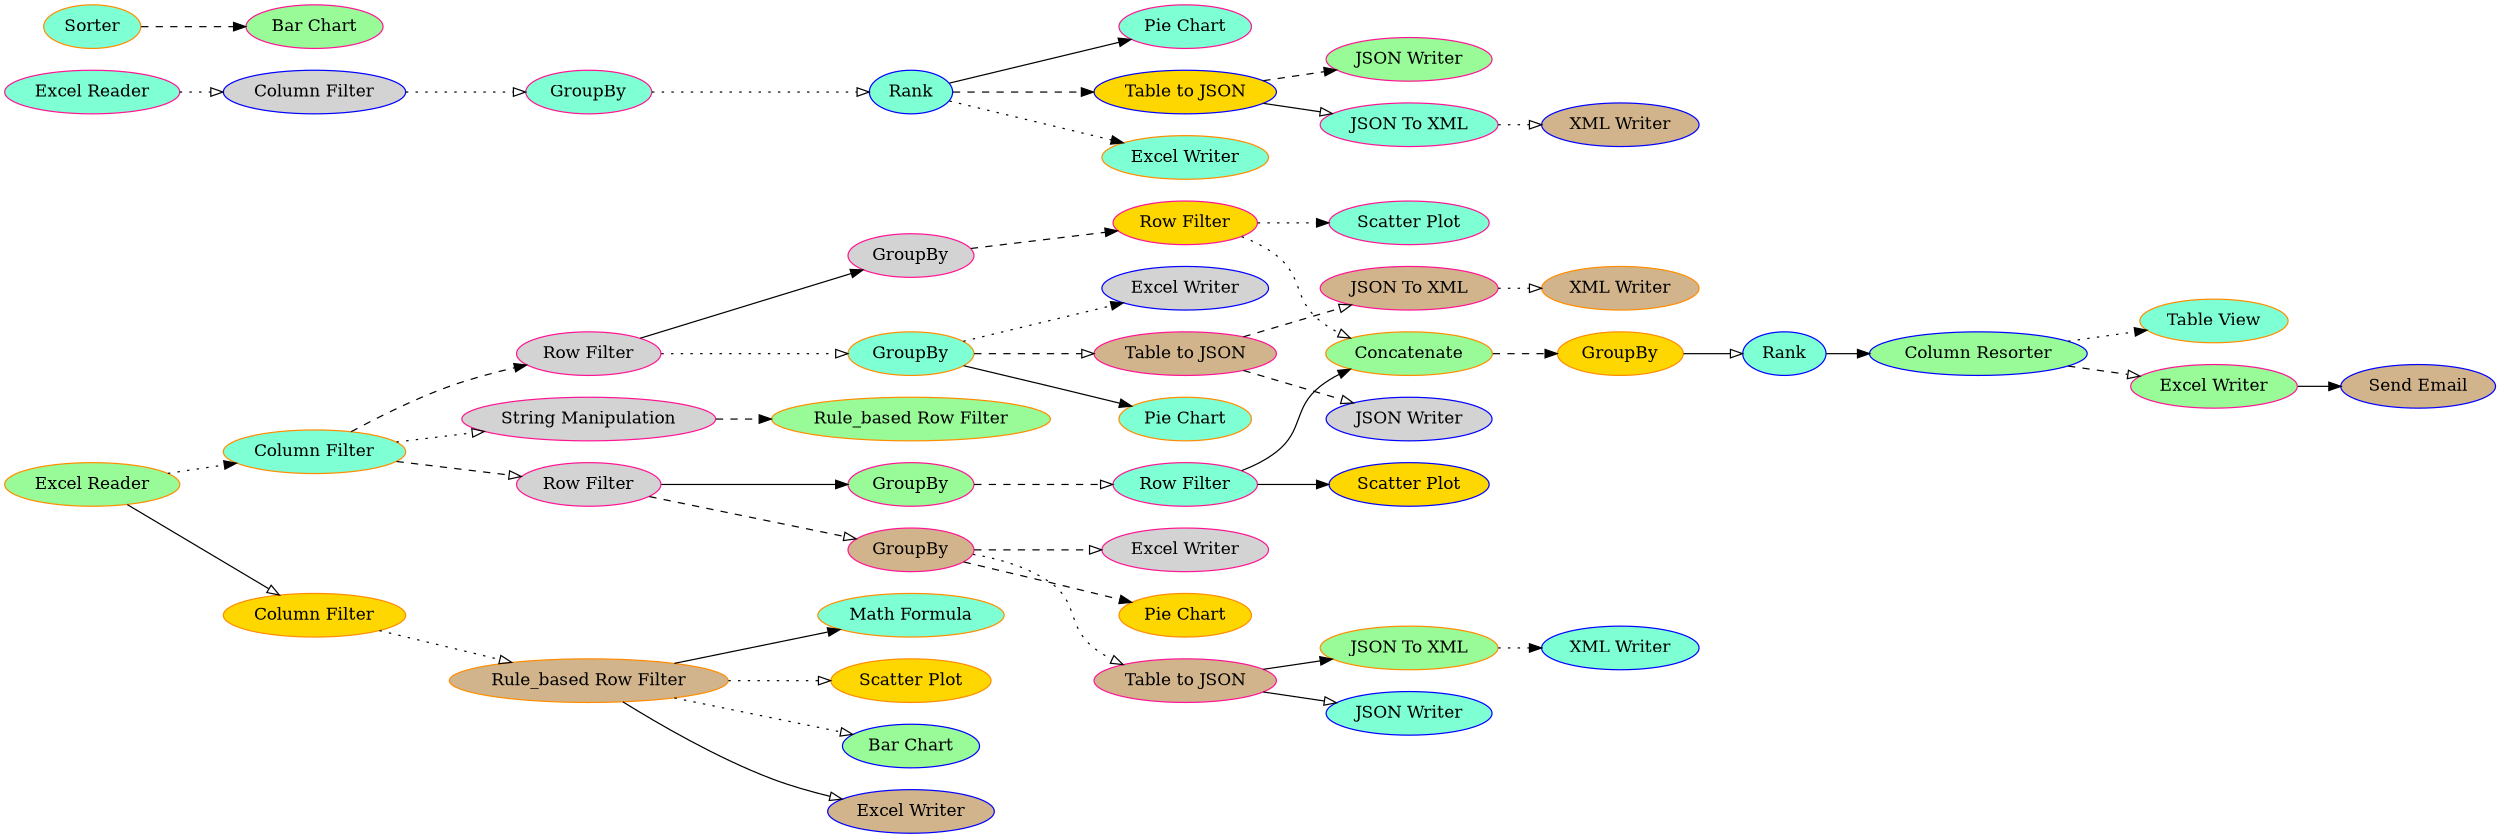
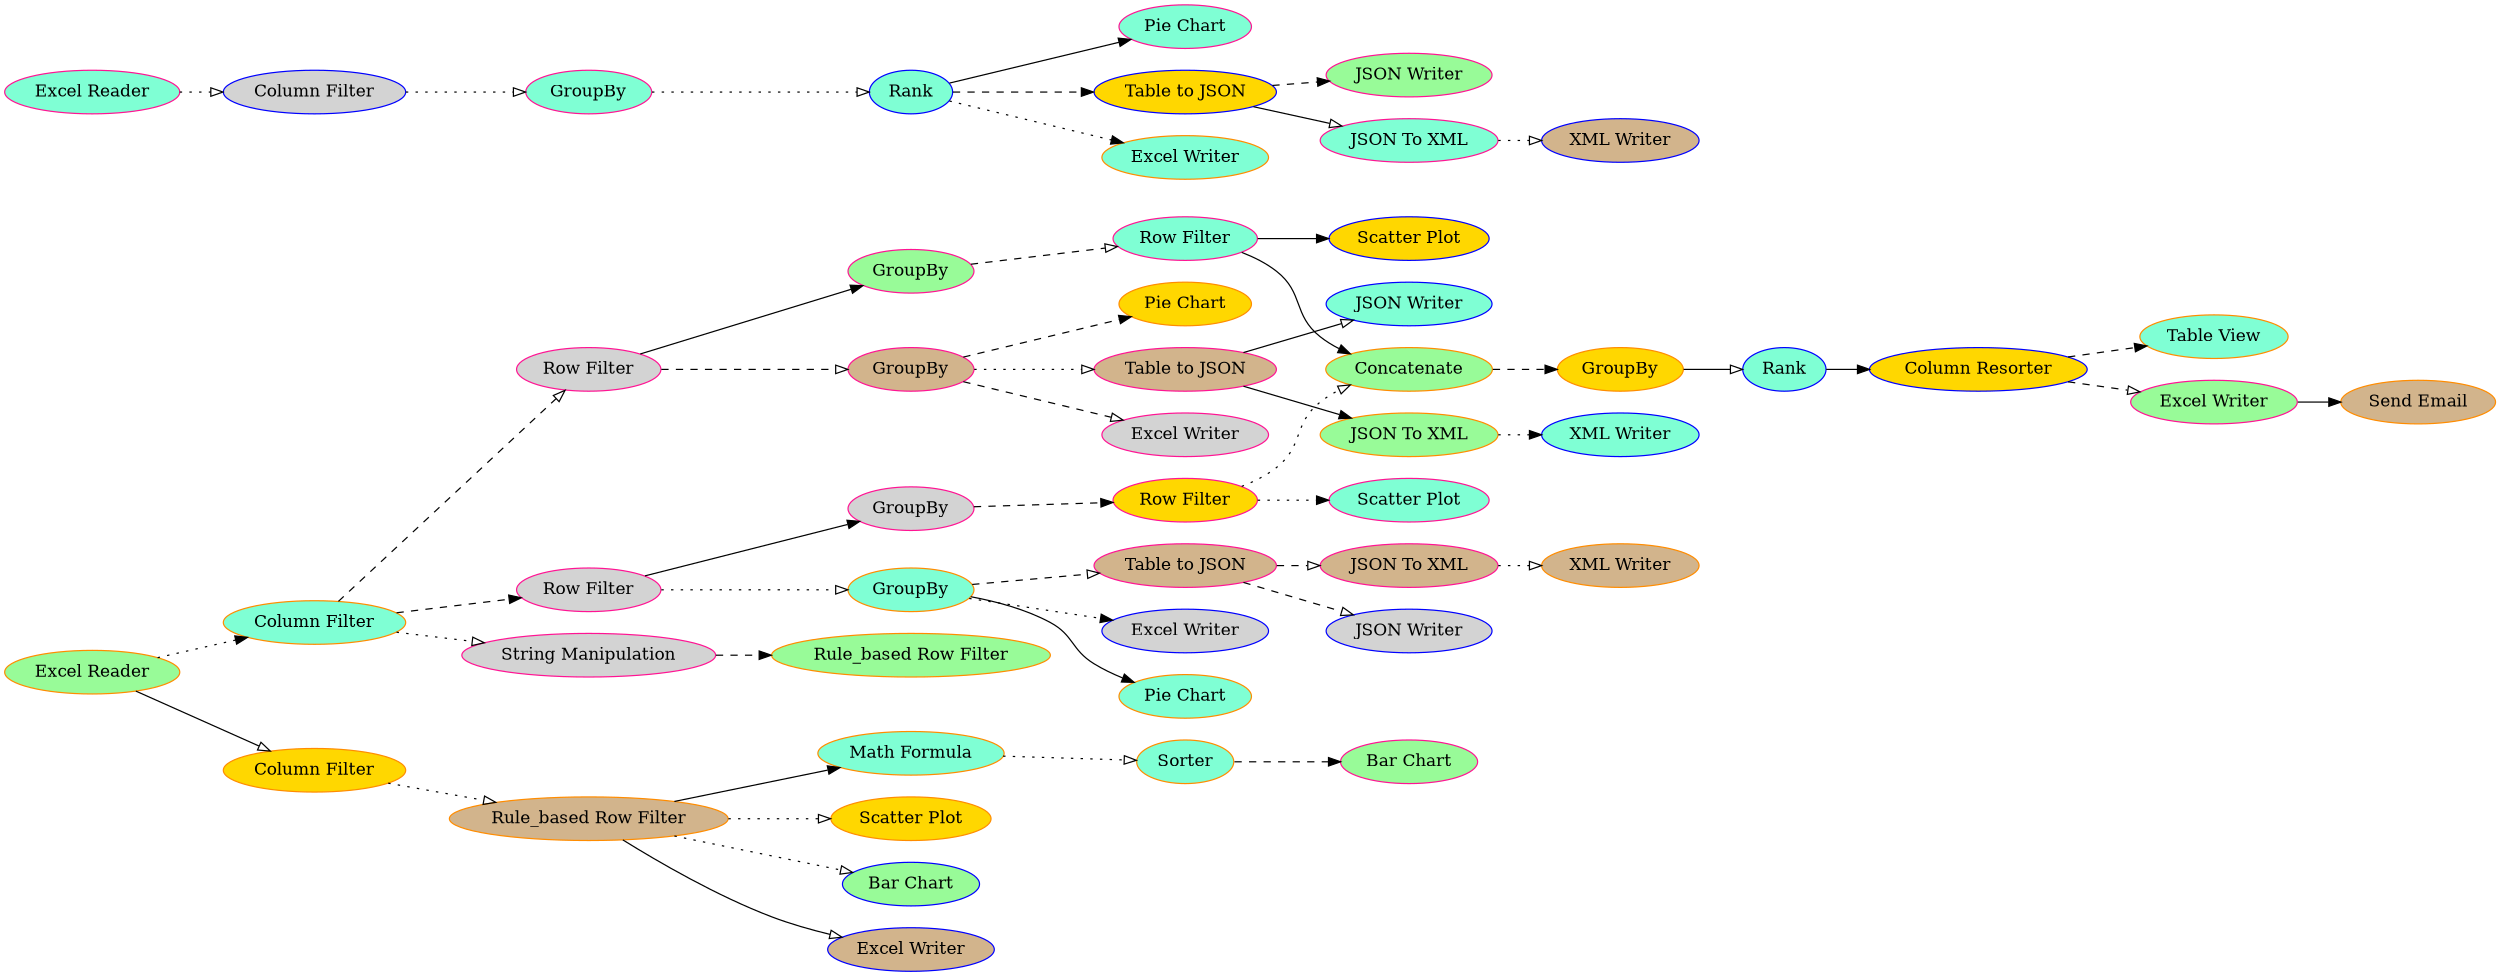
(2101, 337) -> (2101, 352)
(1978, 354) -> (1978, 369)
(2418, 386) -> (2418, 402)
none -> (1064, 758)
